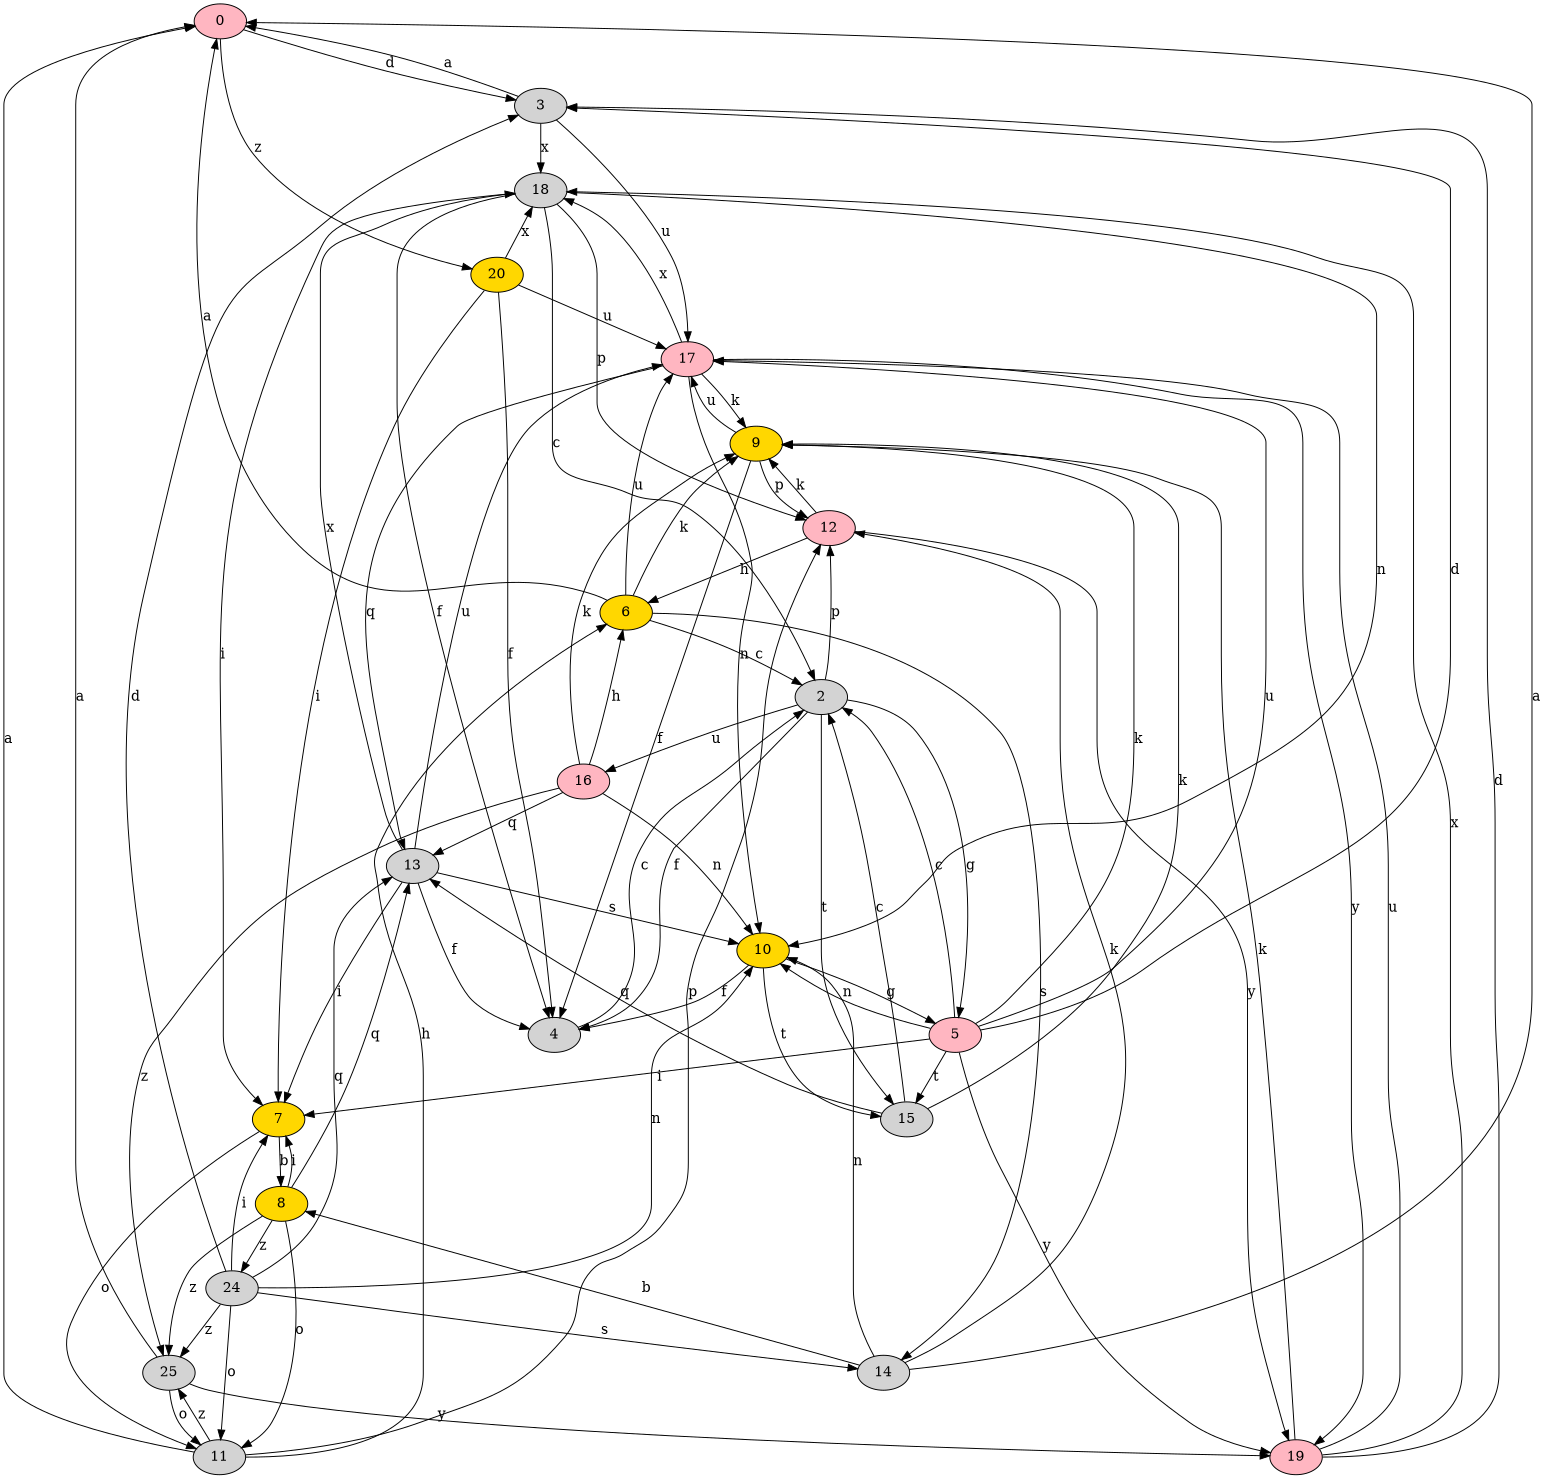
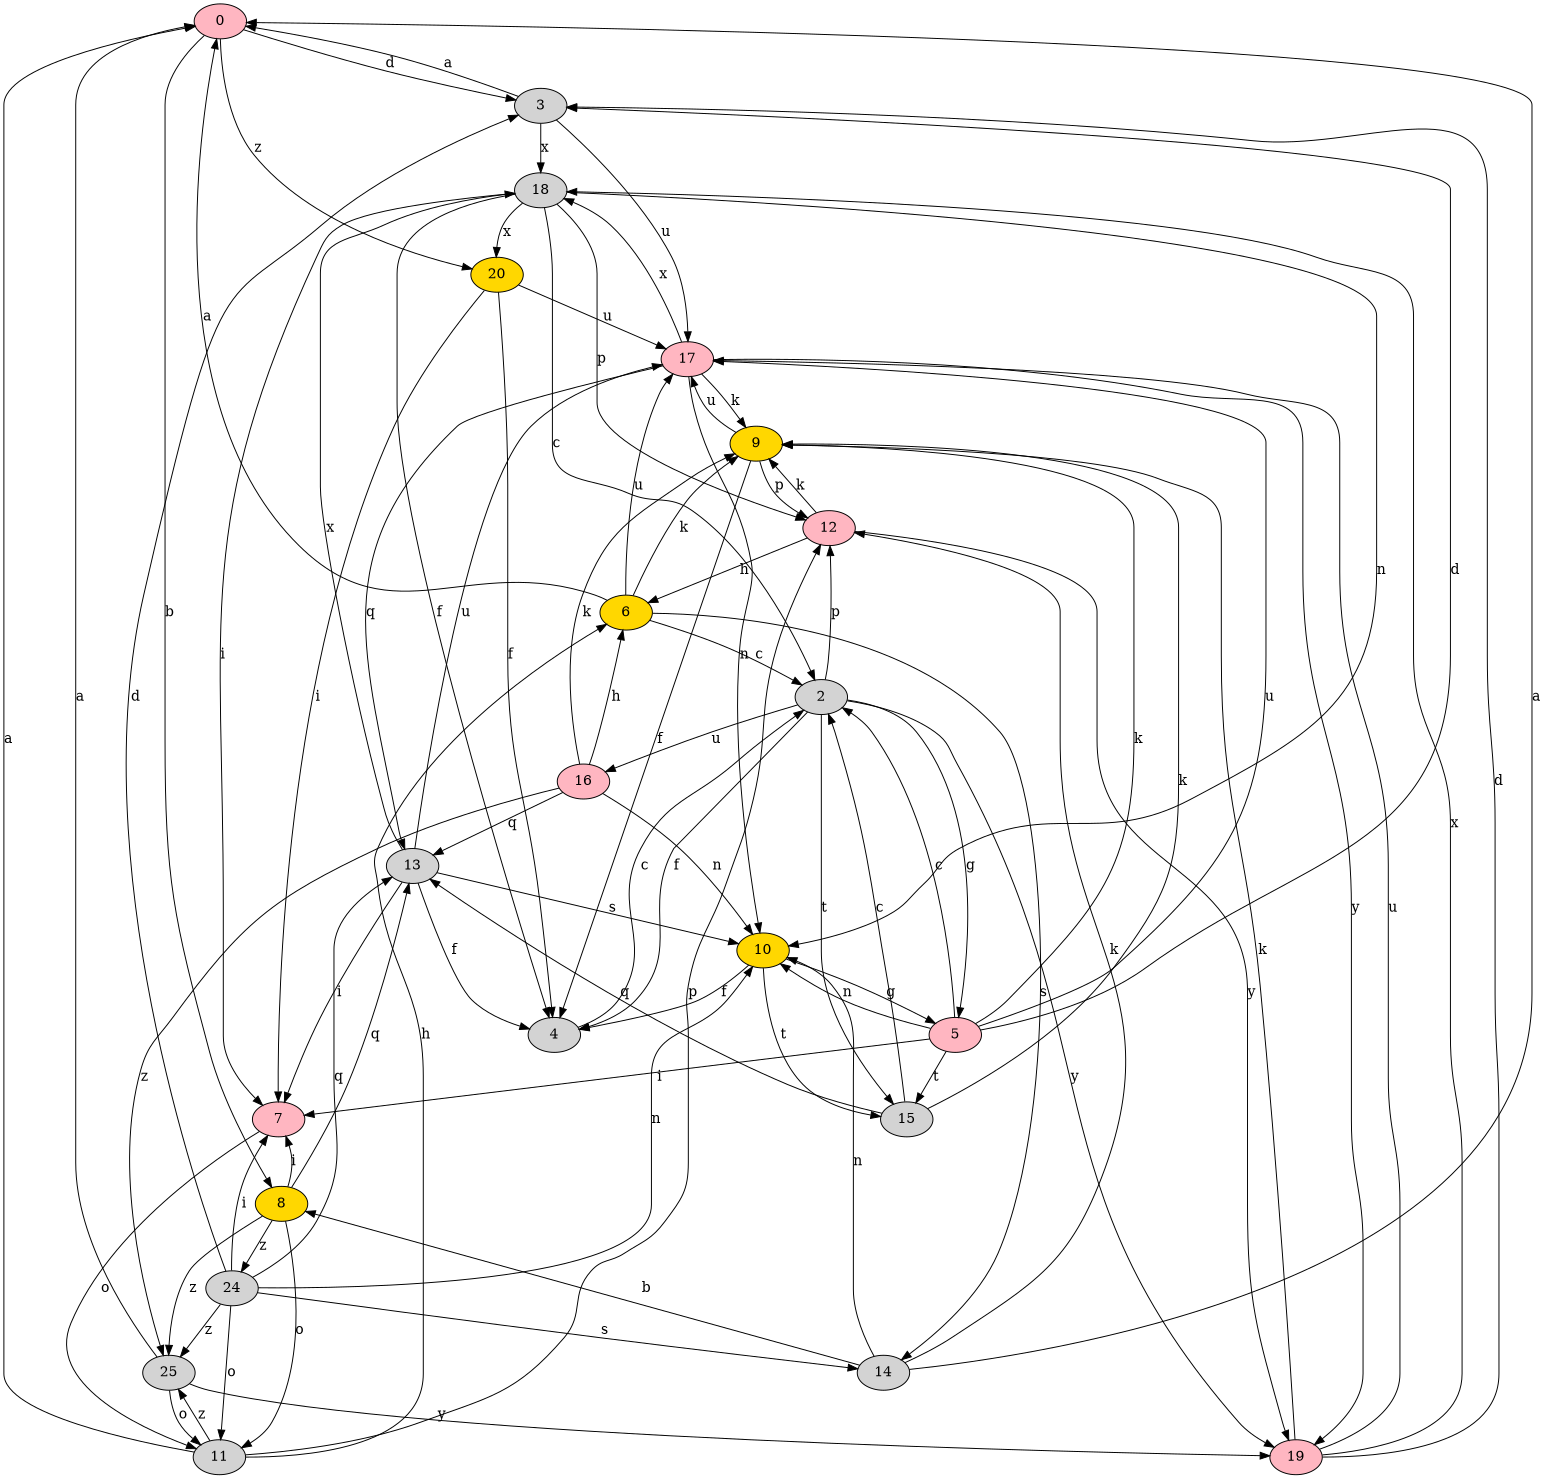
(517, 237) -> (505, 222)
(279, 1119) -> (279, 1119)
(280, 1157) -> (165, 609)
(1064, 1290) -> (1065, 1055)
